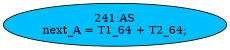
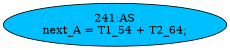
(115, 25) -> (115, 25)
